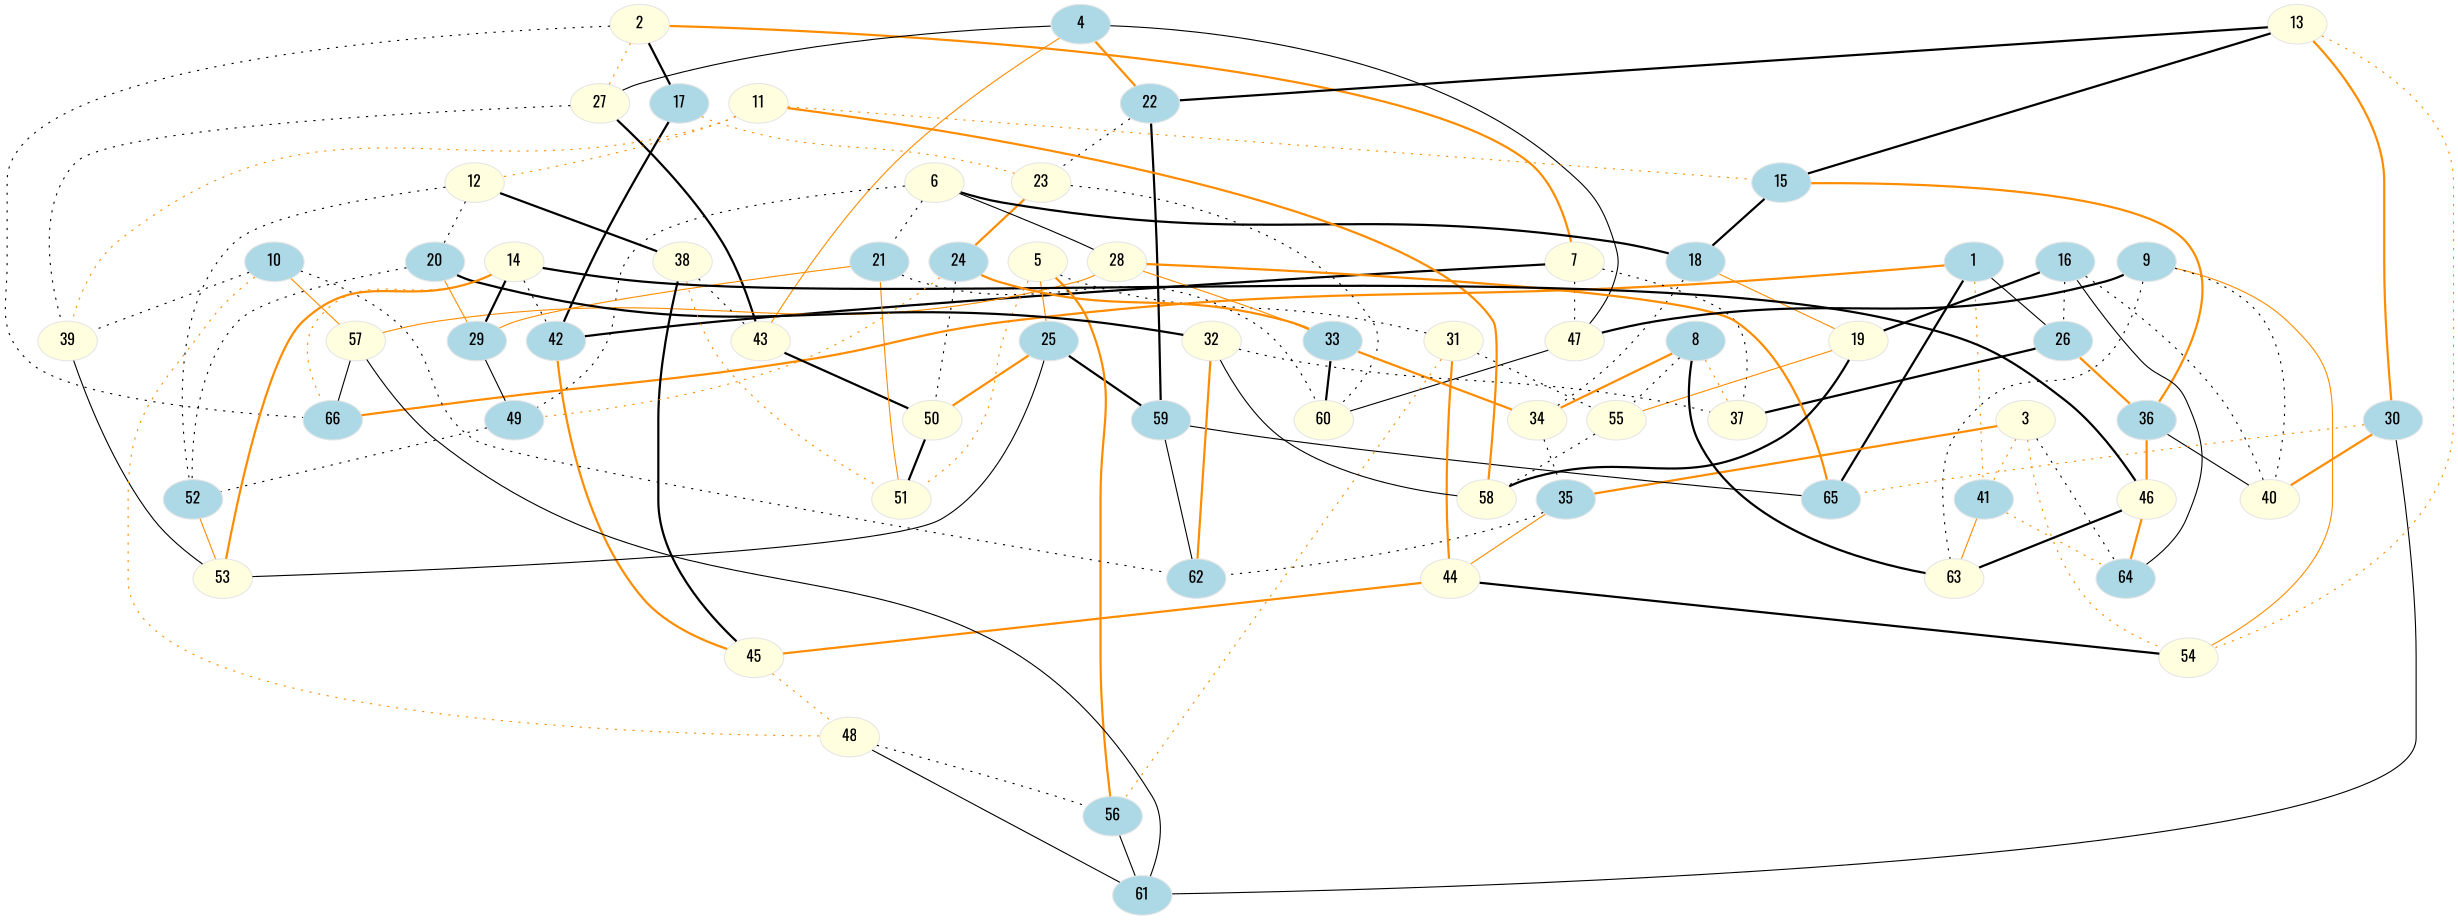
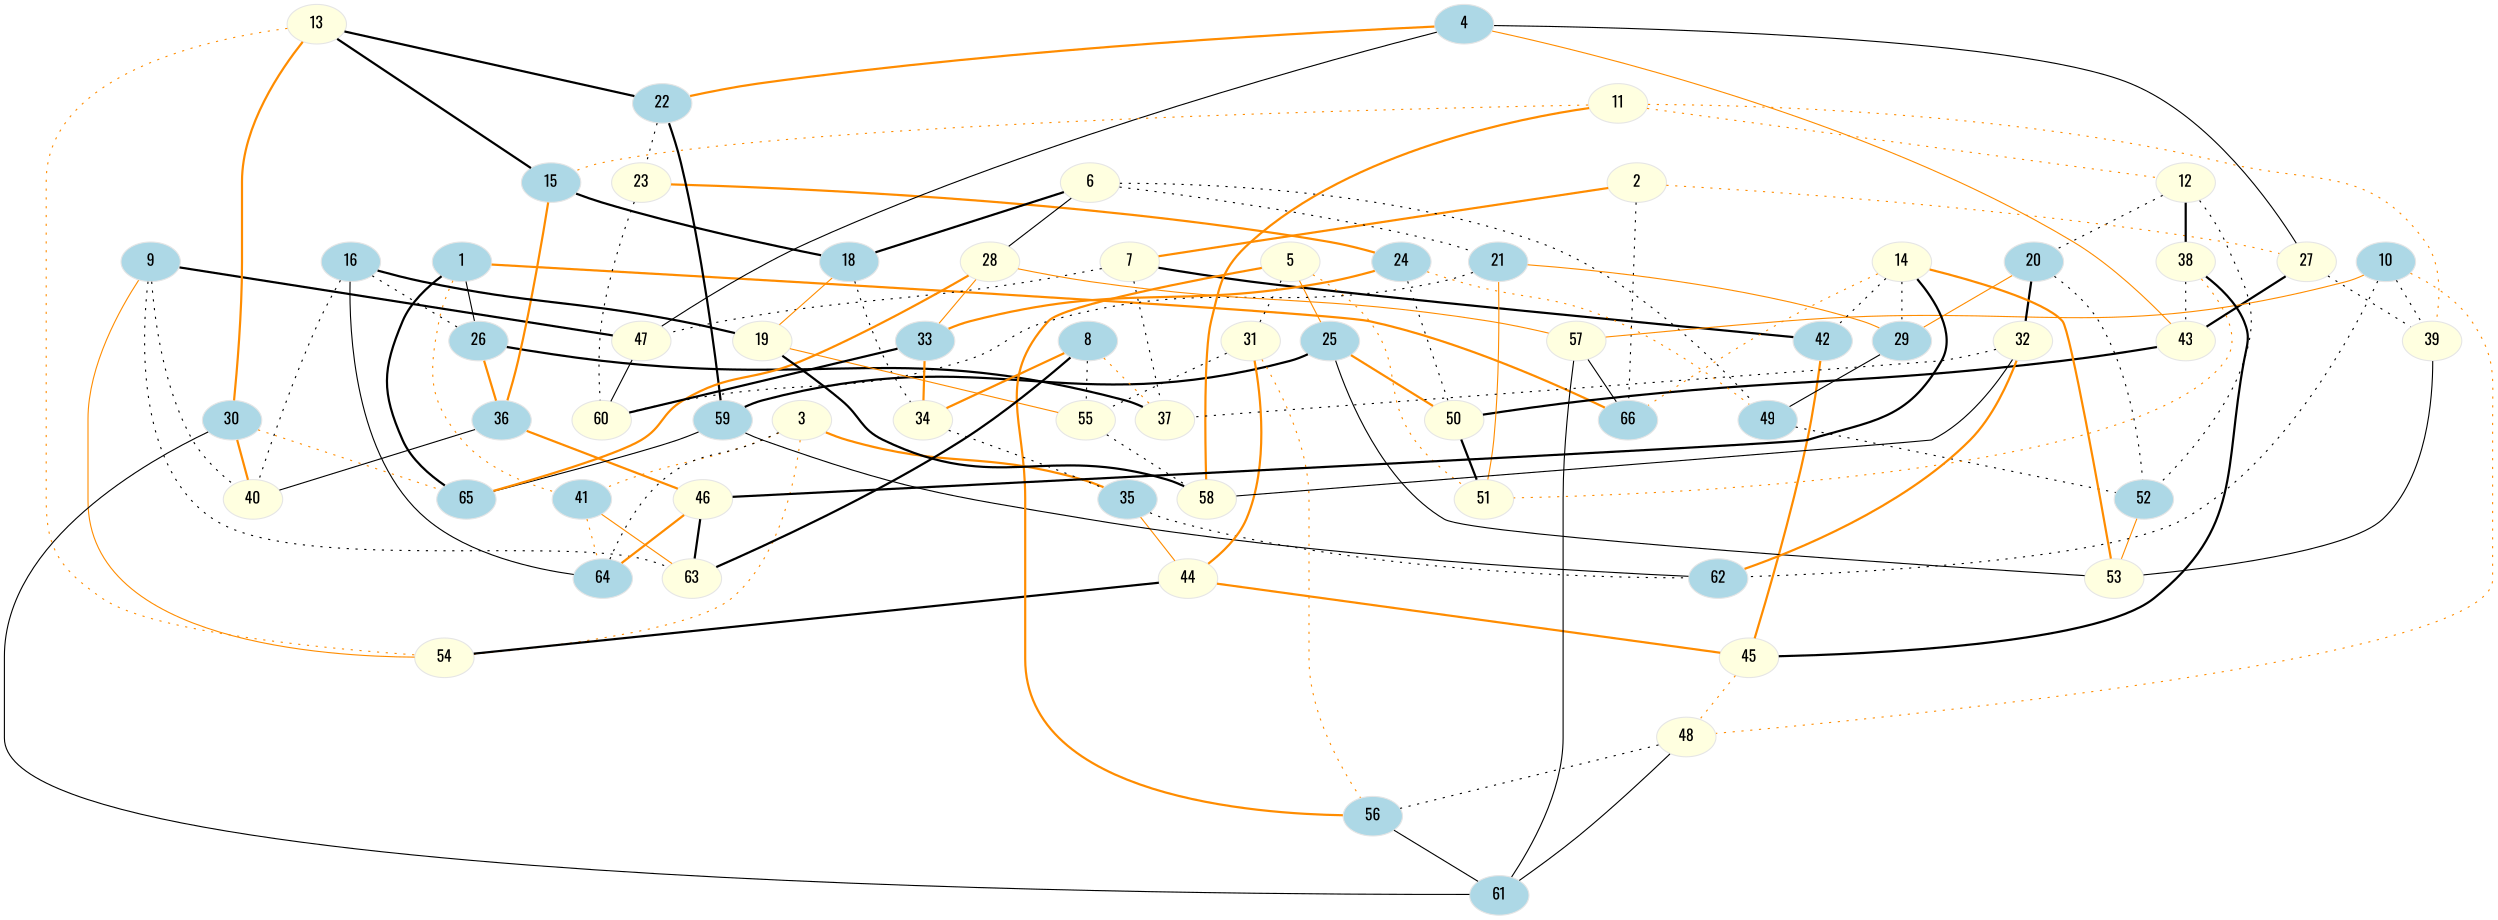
(679, 103) -> none
(496, 301) -> (1902, 302)
